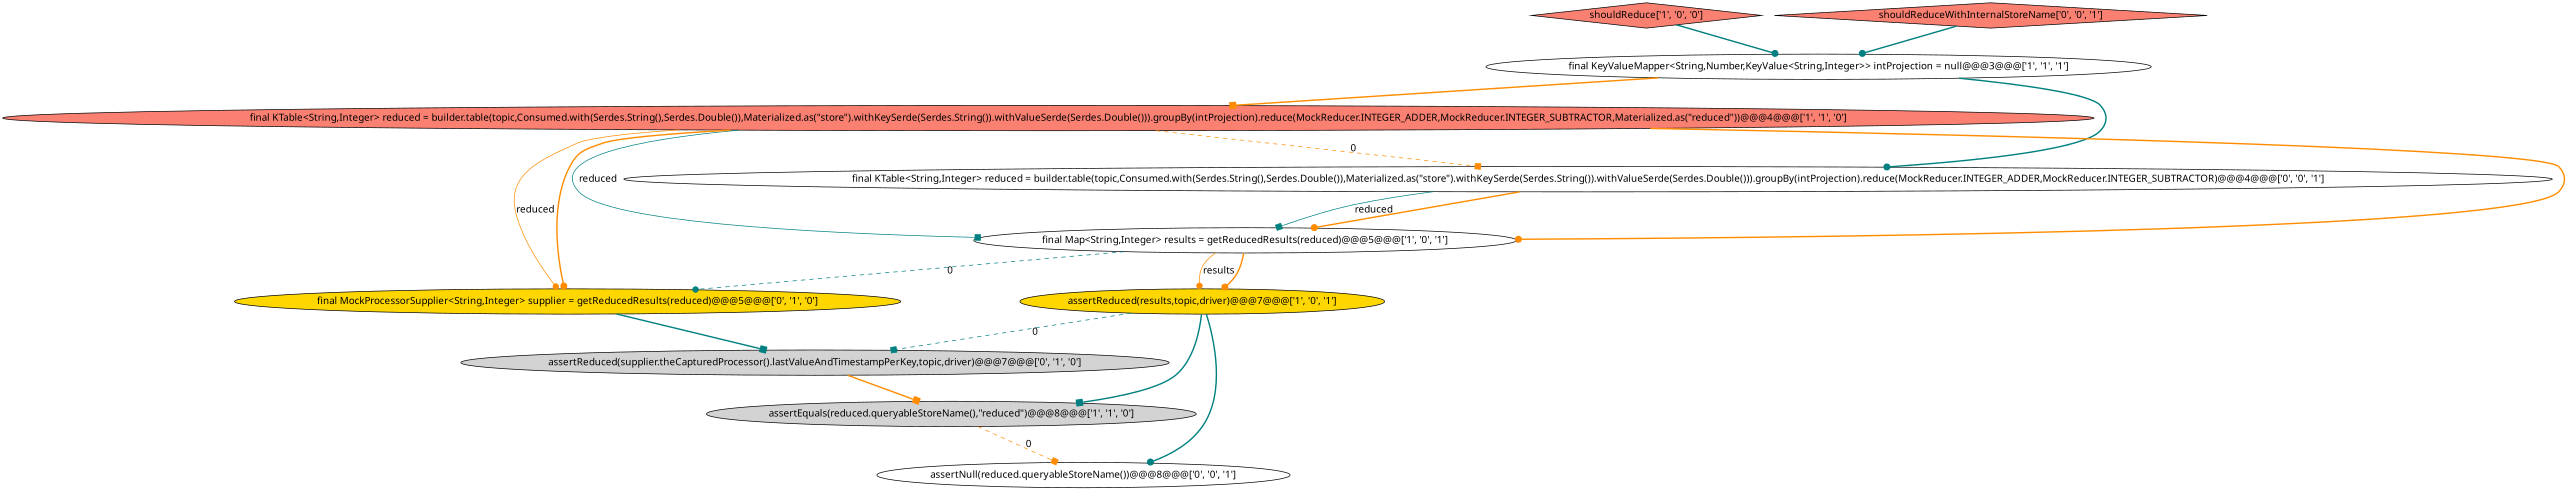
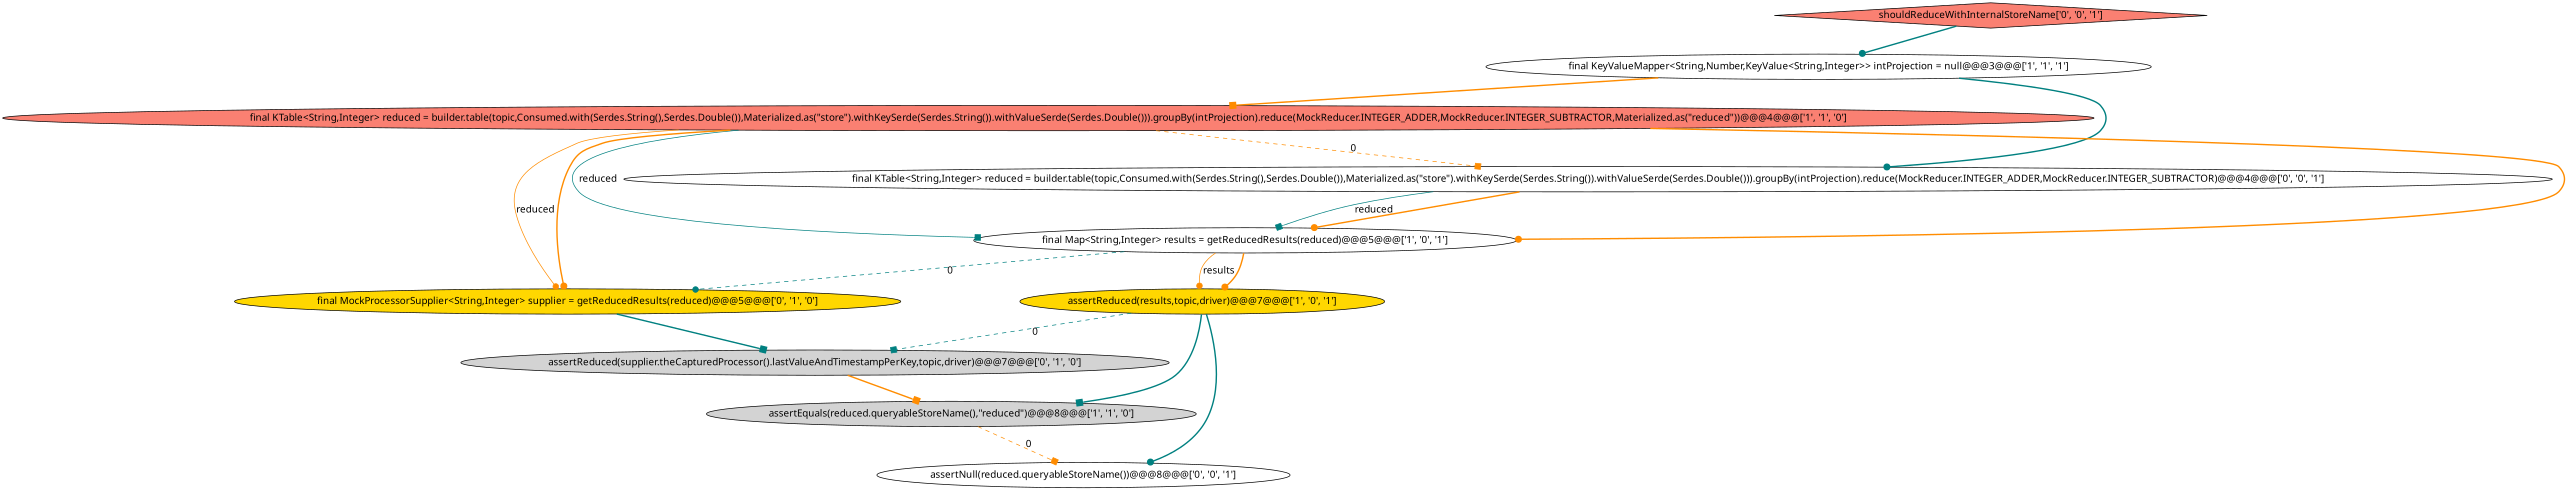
(1646, 15) -> none
